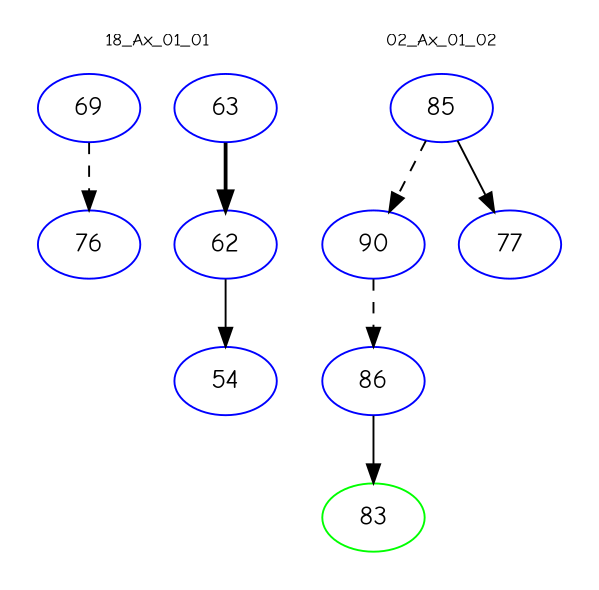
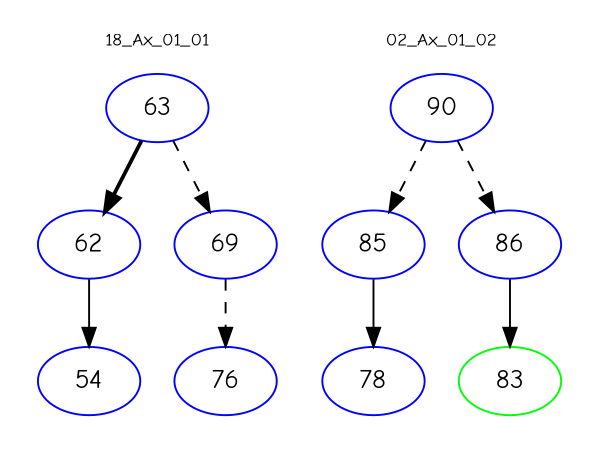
none -> (187, 168)
(412, 168) -> (412, 168)
(510, 245) -> (373, 381)
